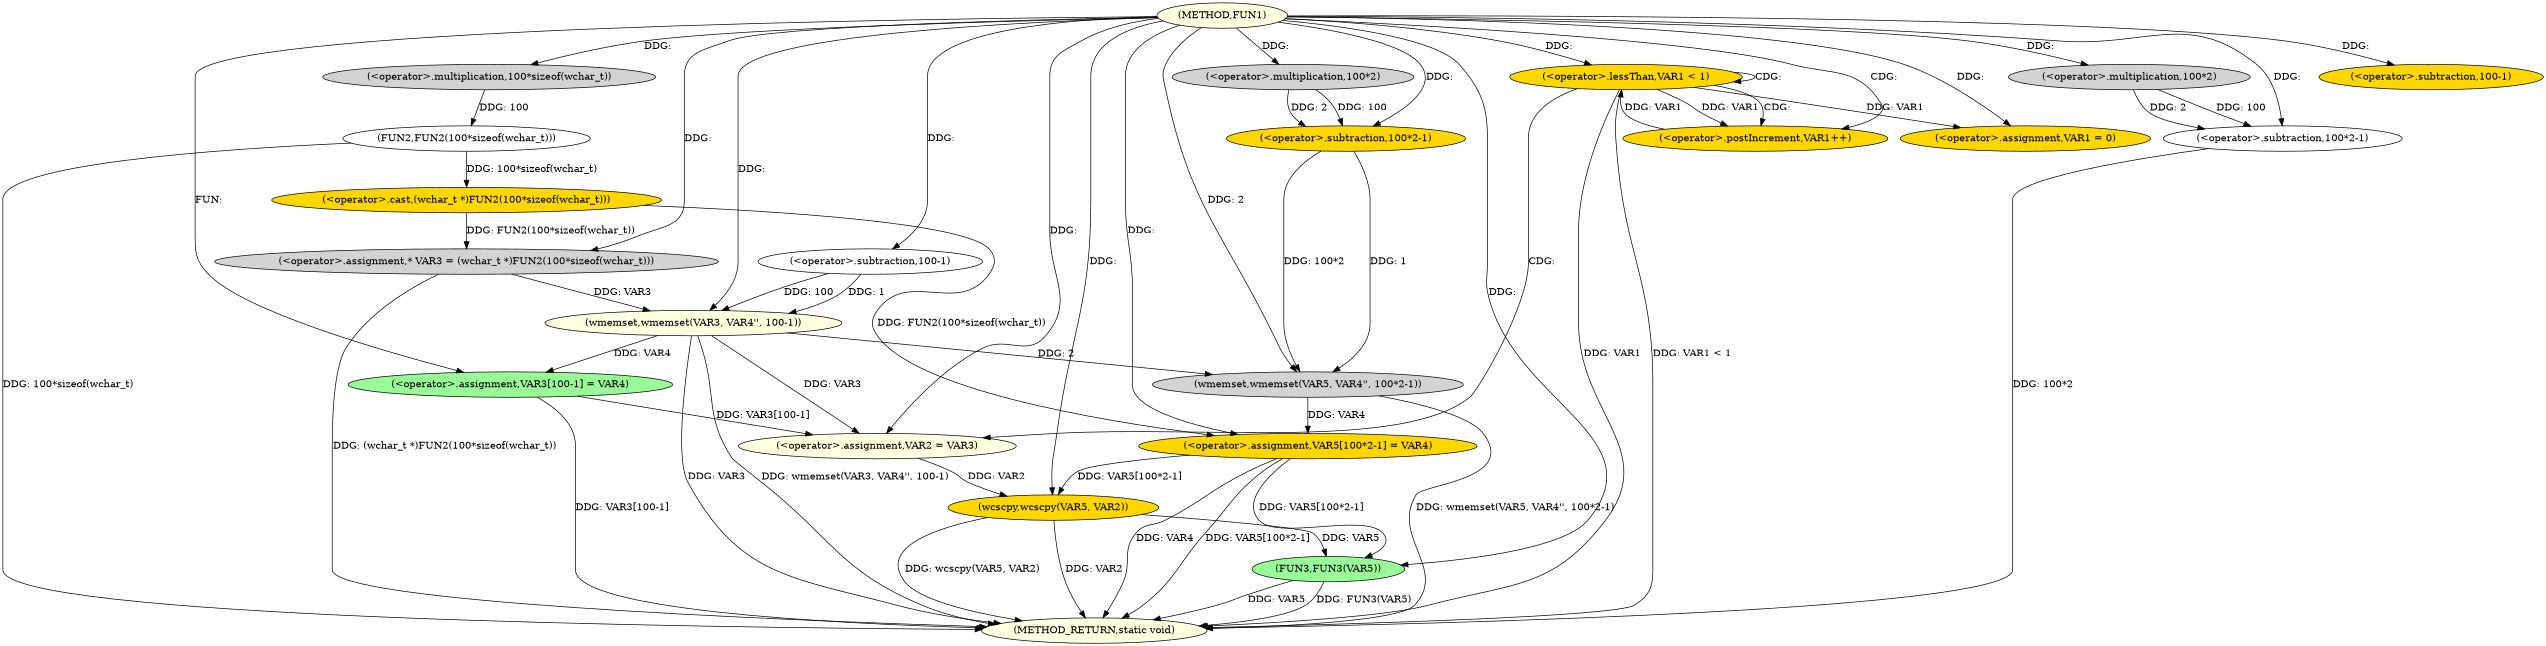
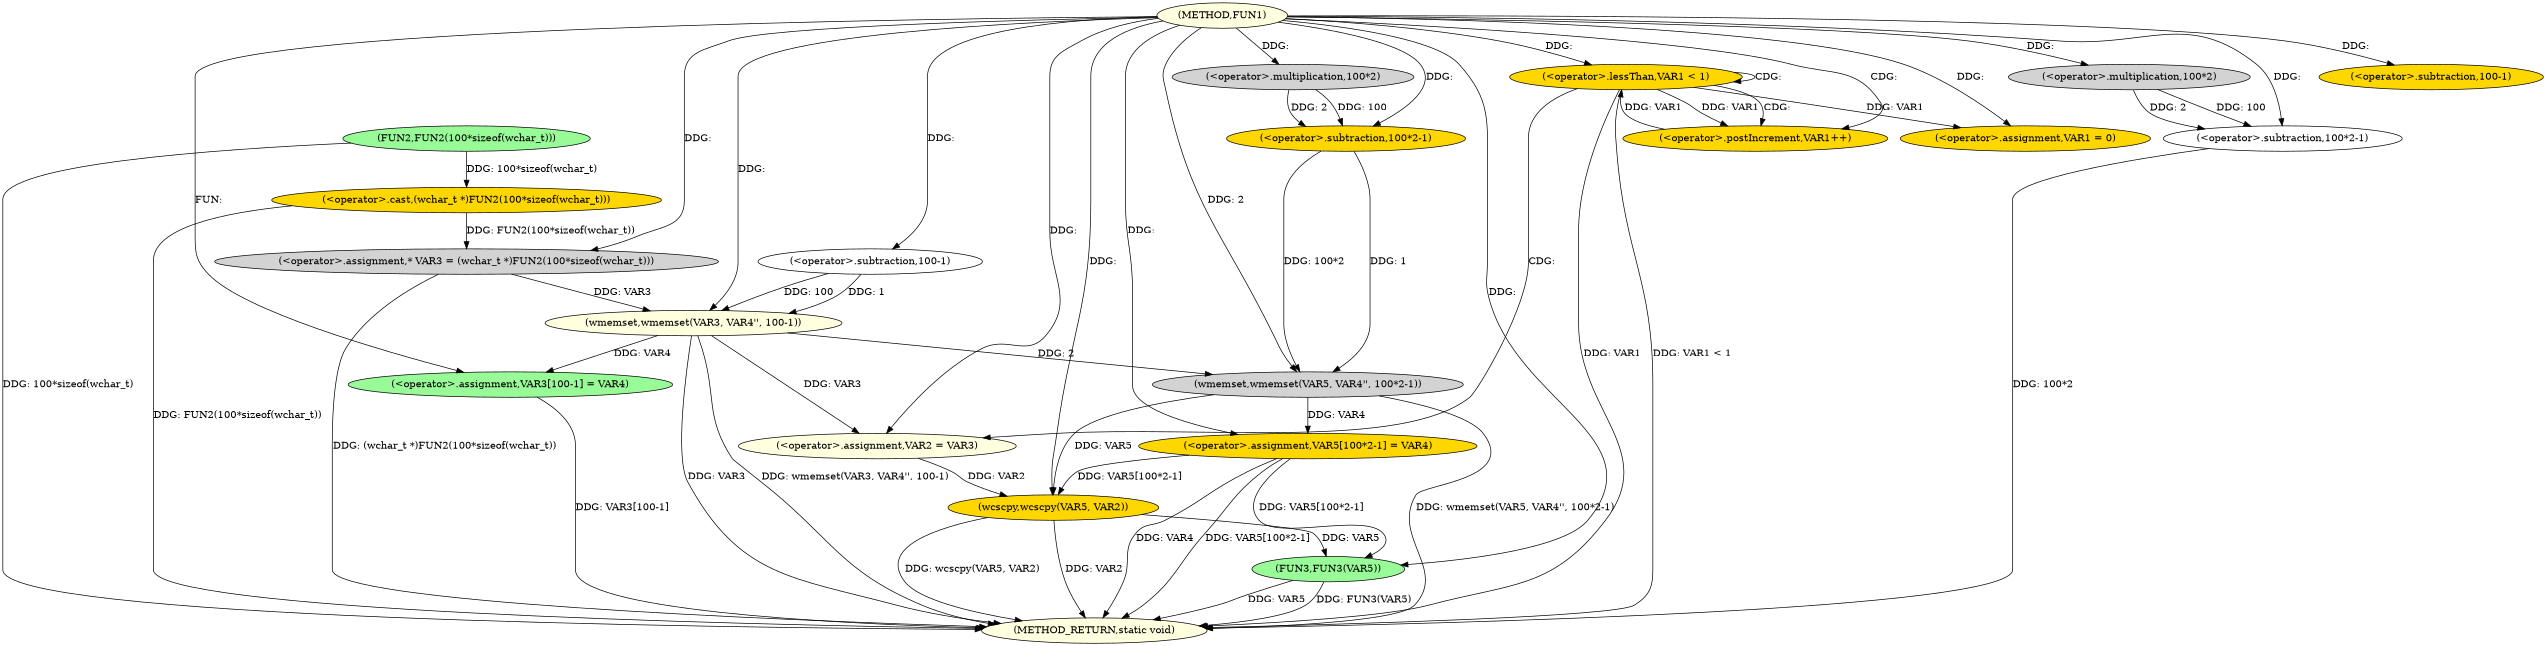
(489, 77) -> none
(467, 139) -> (467, 139)
(934, 292) -> (329, 603)
(691, 415) -> none
none -> (1113, 415)
